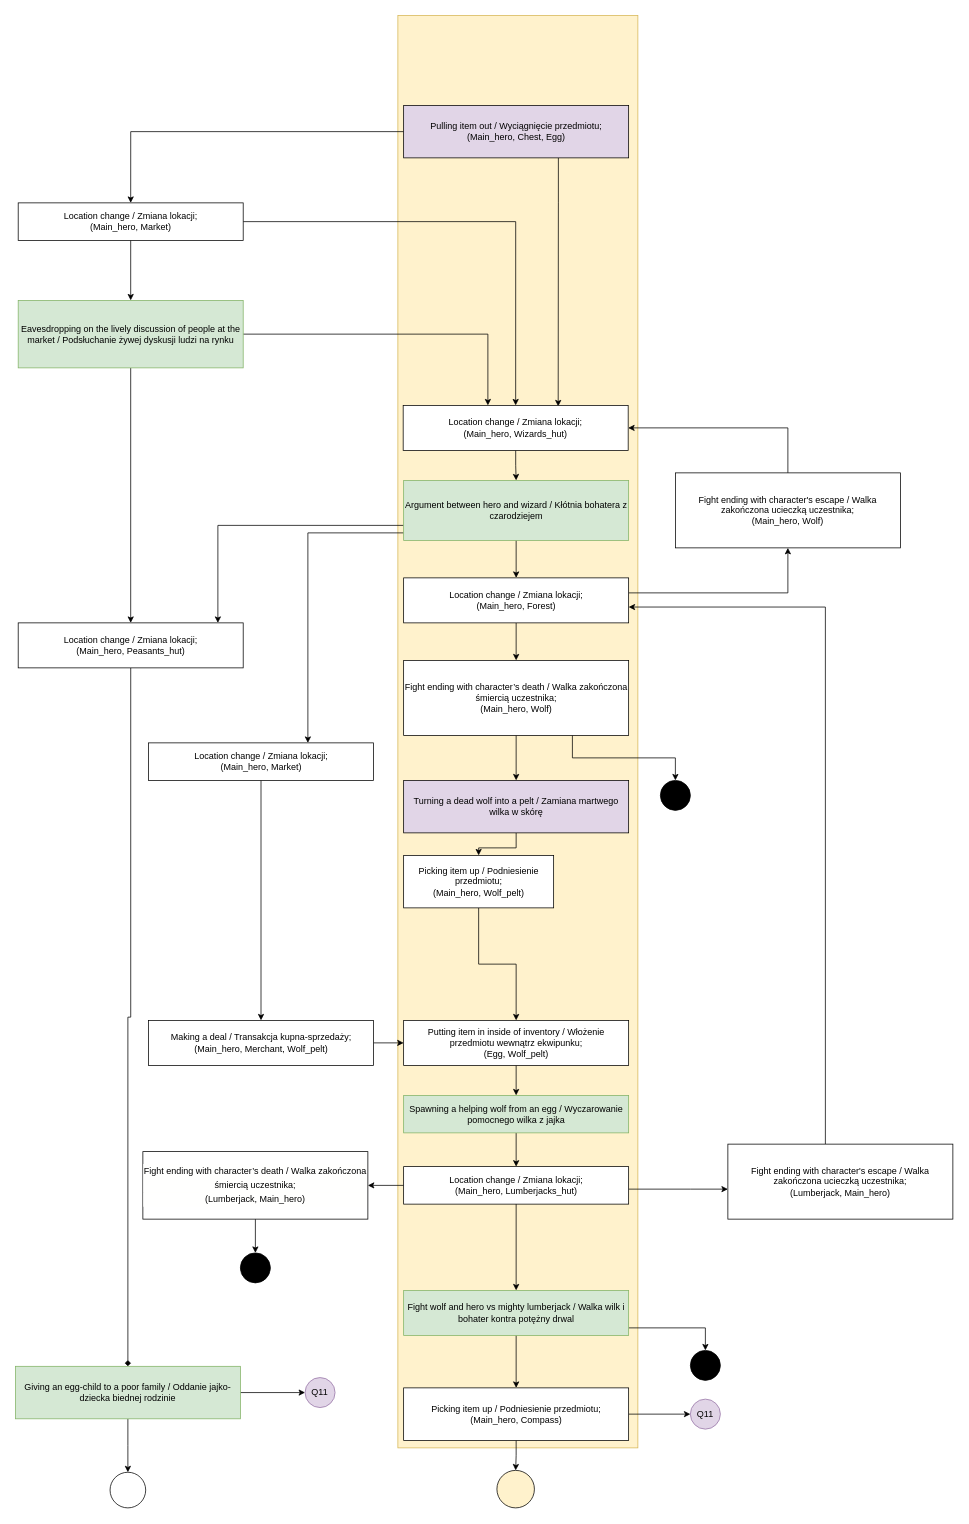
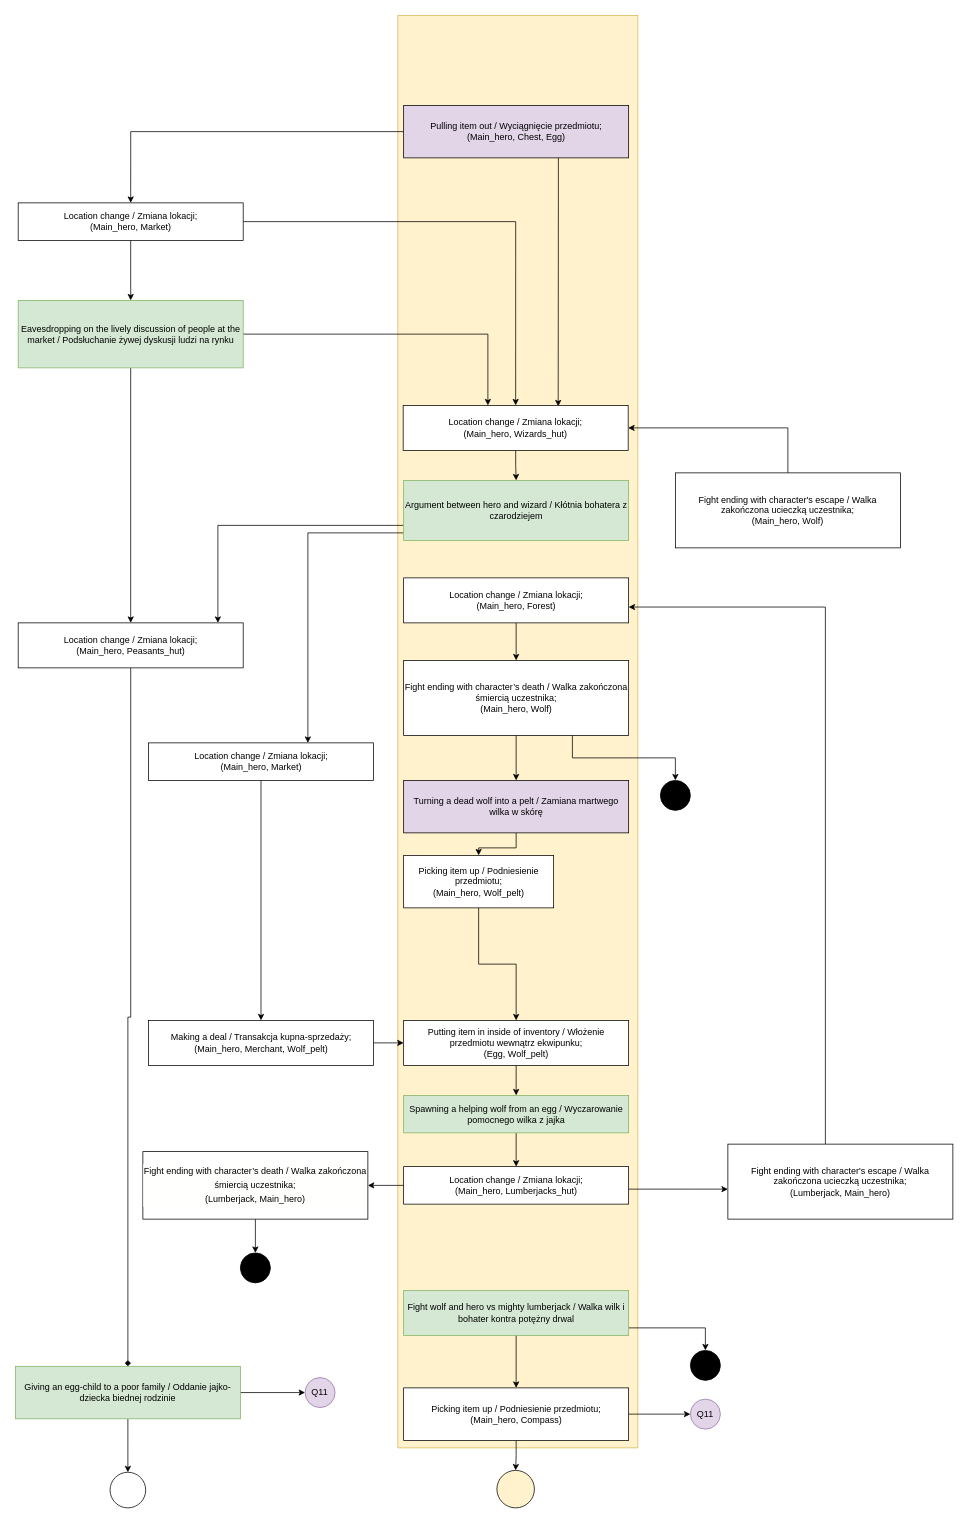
(516, 571) -> none
(788, 593) -> none
(516, 1284) -> none
